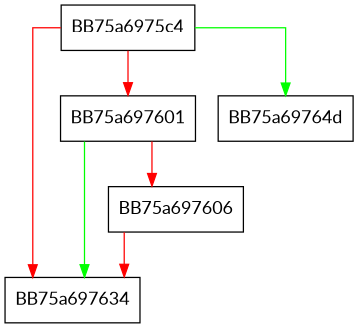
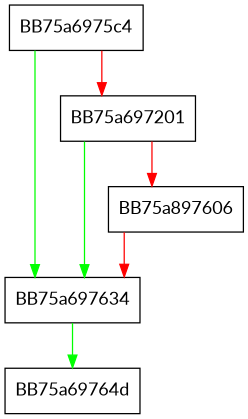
(268, 28) -> (73, 339)
(128, 119) -> (128, 119)
(33, 132) -> (35, 158)
(176, 209) -> (176, 209)
